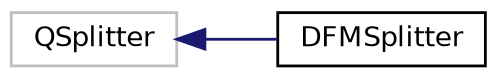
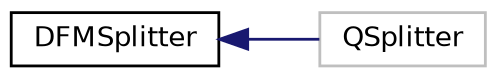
(241, 39) -> (284, 39)
